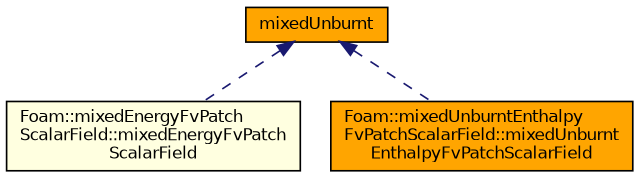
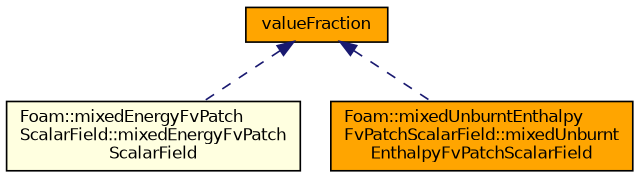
(317, 25) -> (317, 25)
